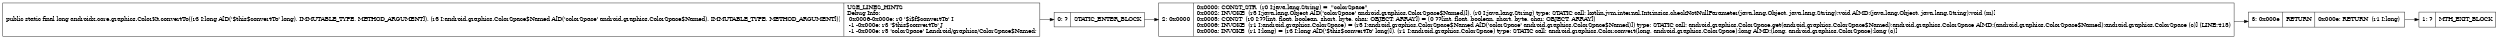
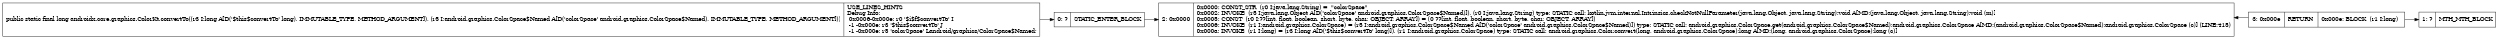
(2360, 19) -> (2361, 19)
(2466, 19) -> (2466, 19)
(2239, 22) -> (2243, 18)
